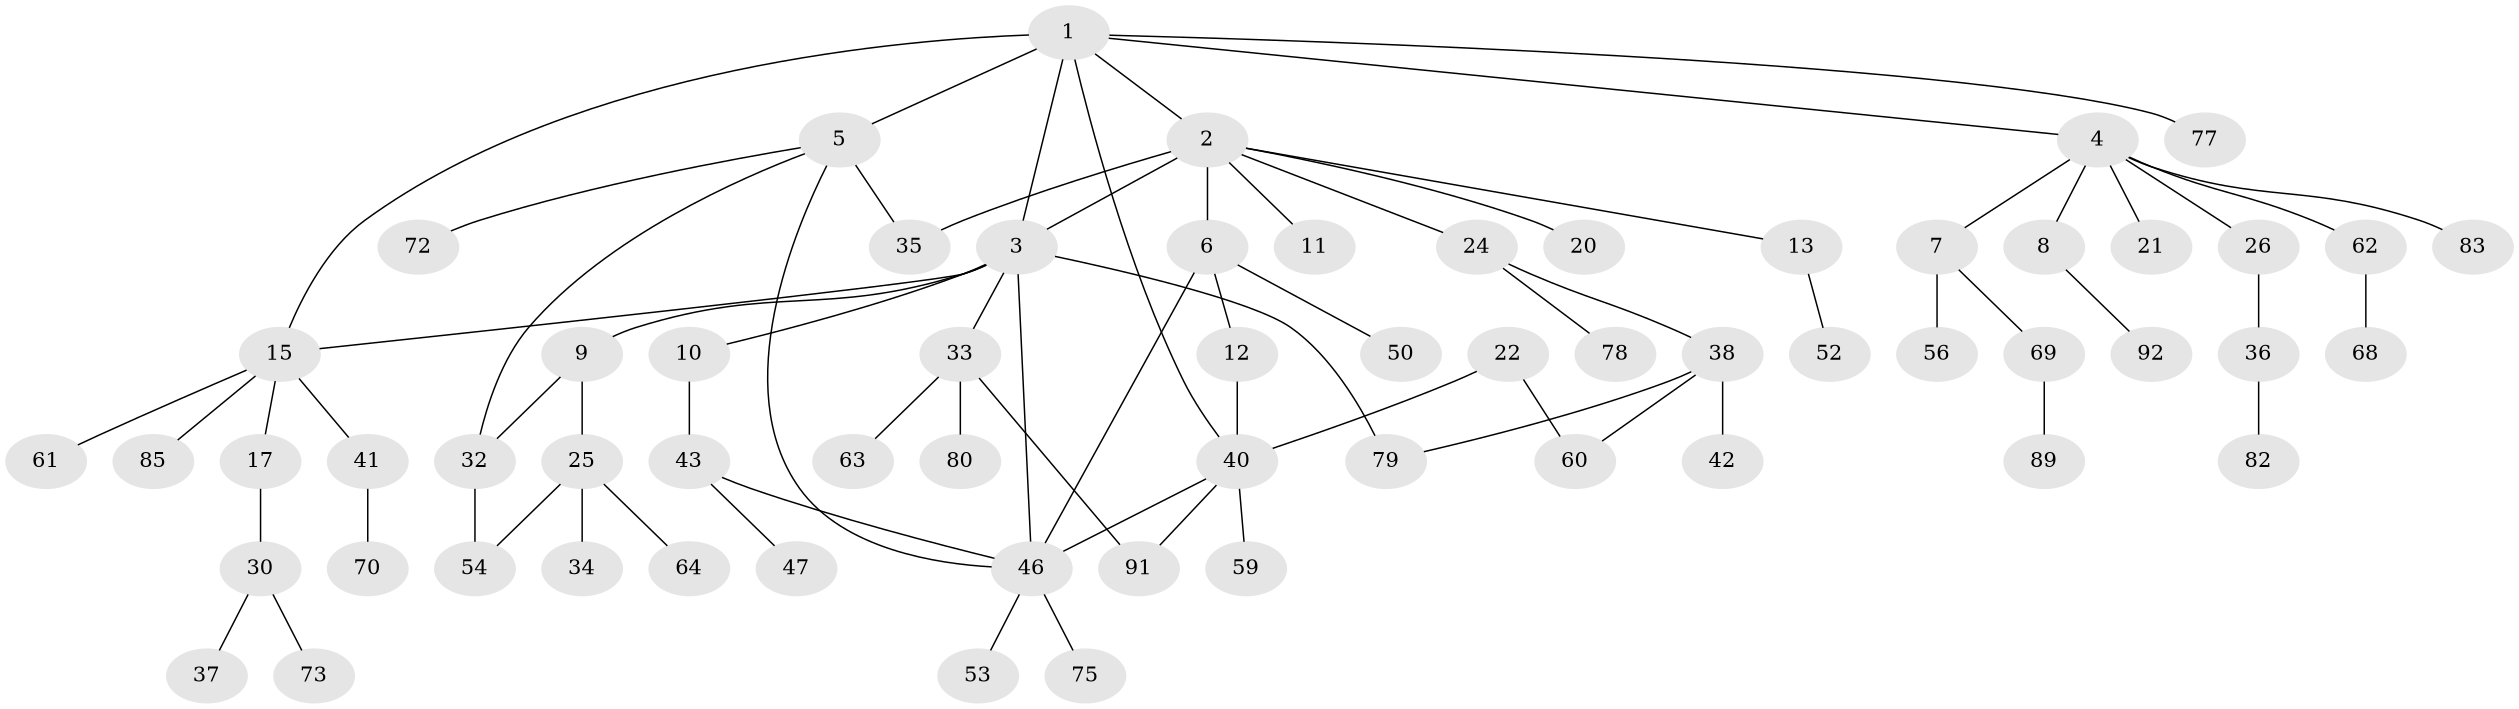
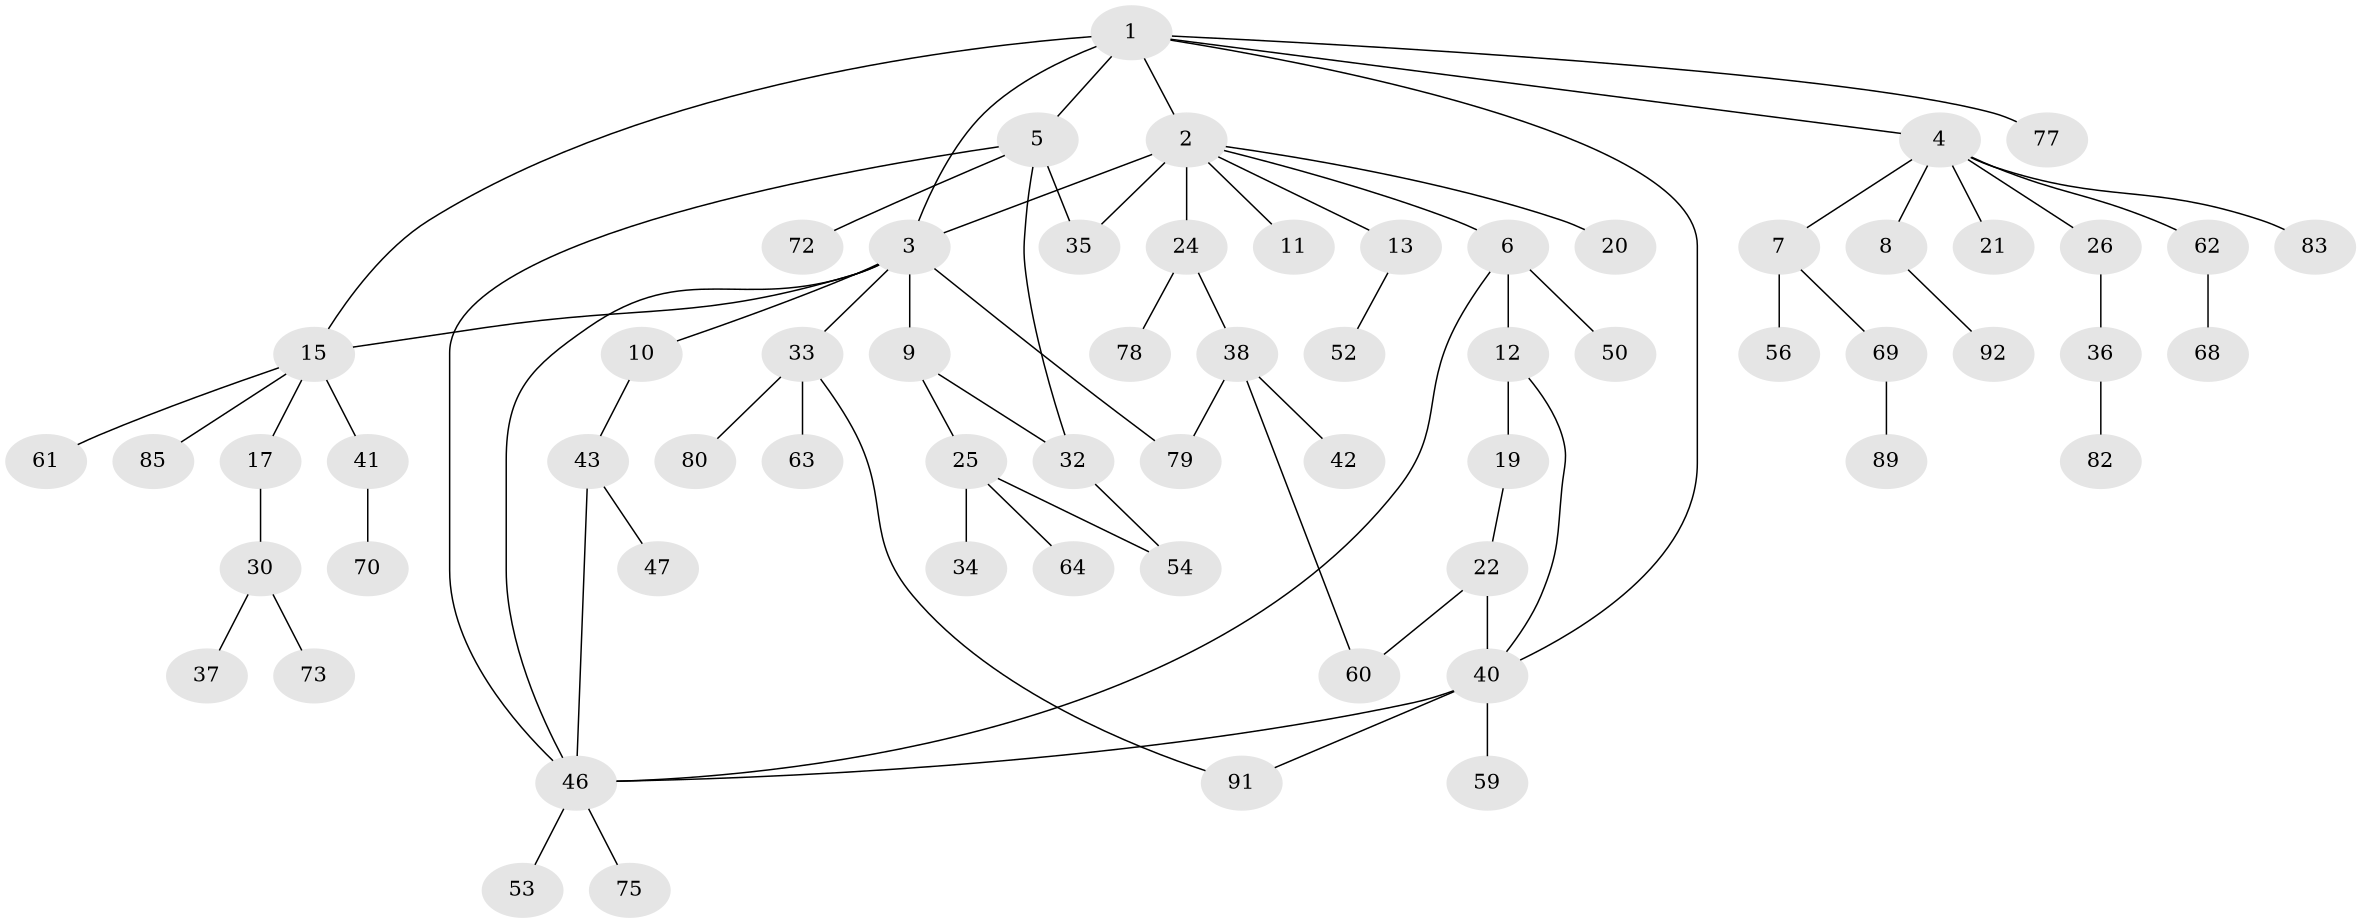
none -> (1508, 462)
